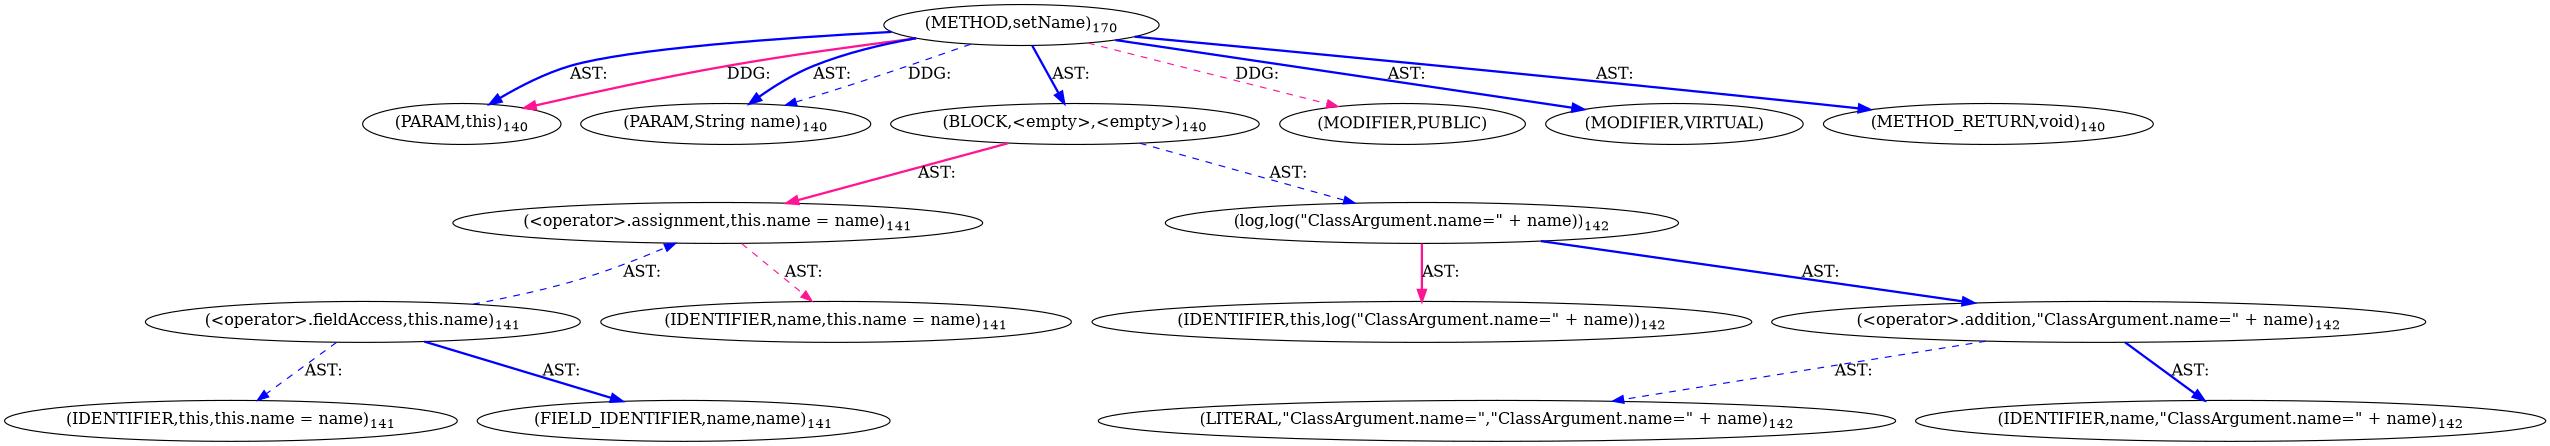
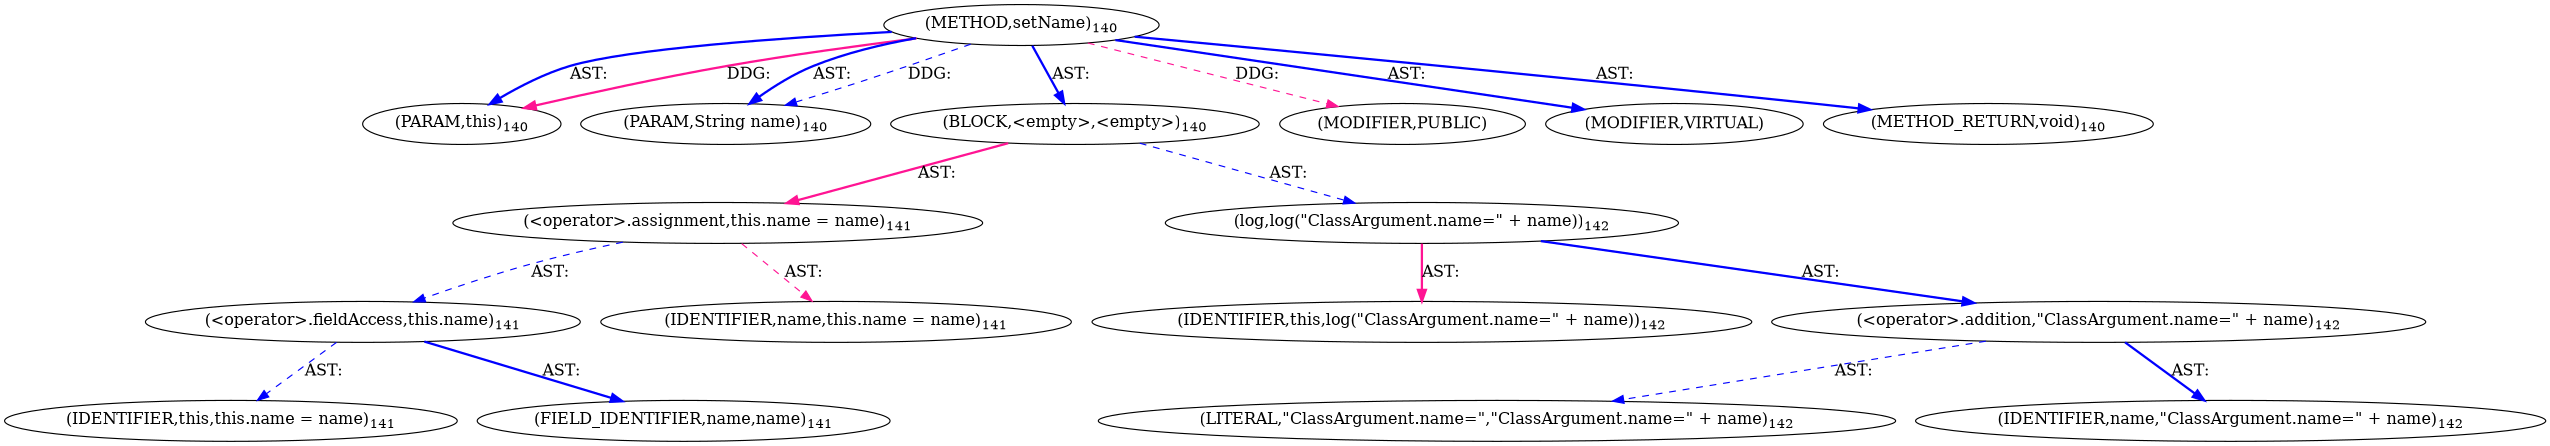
(1105, 23) -> (1105, 23)
(571, 282) -> (523, 266)
